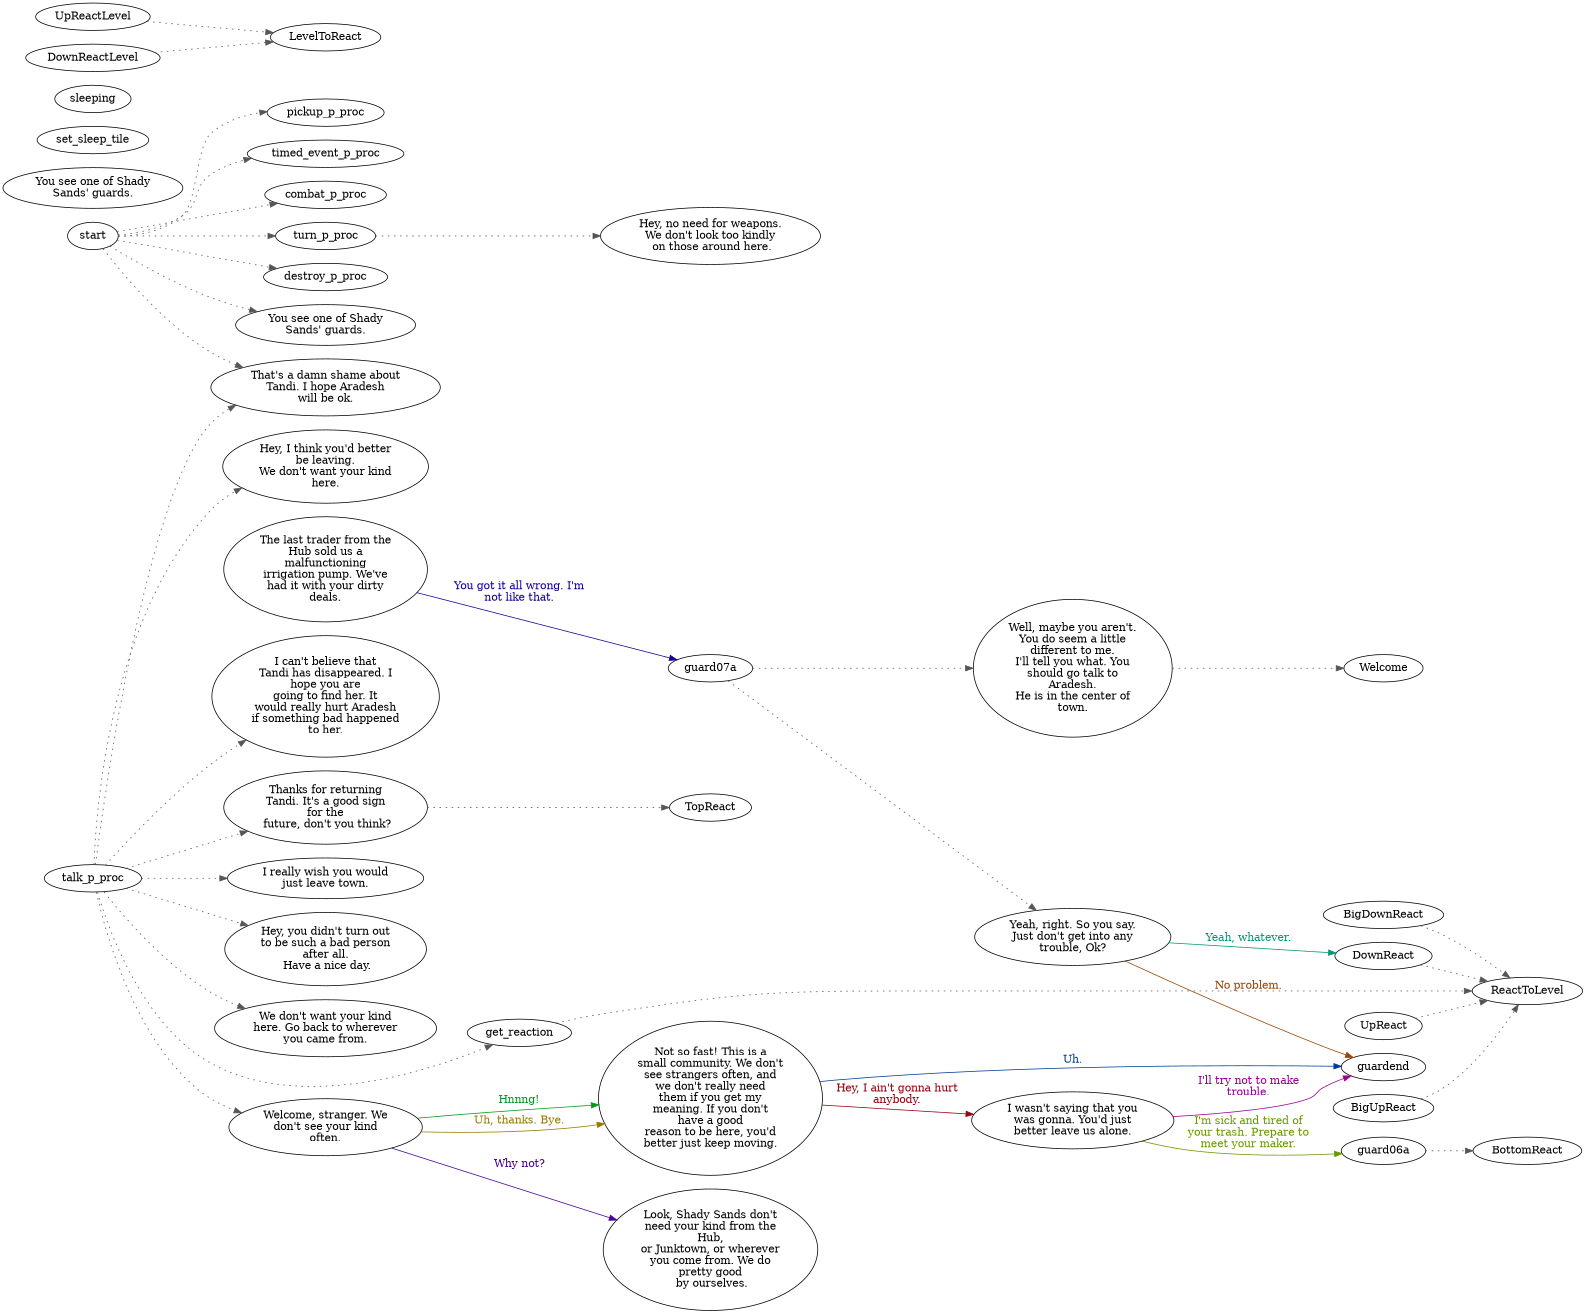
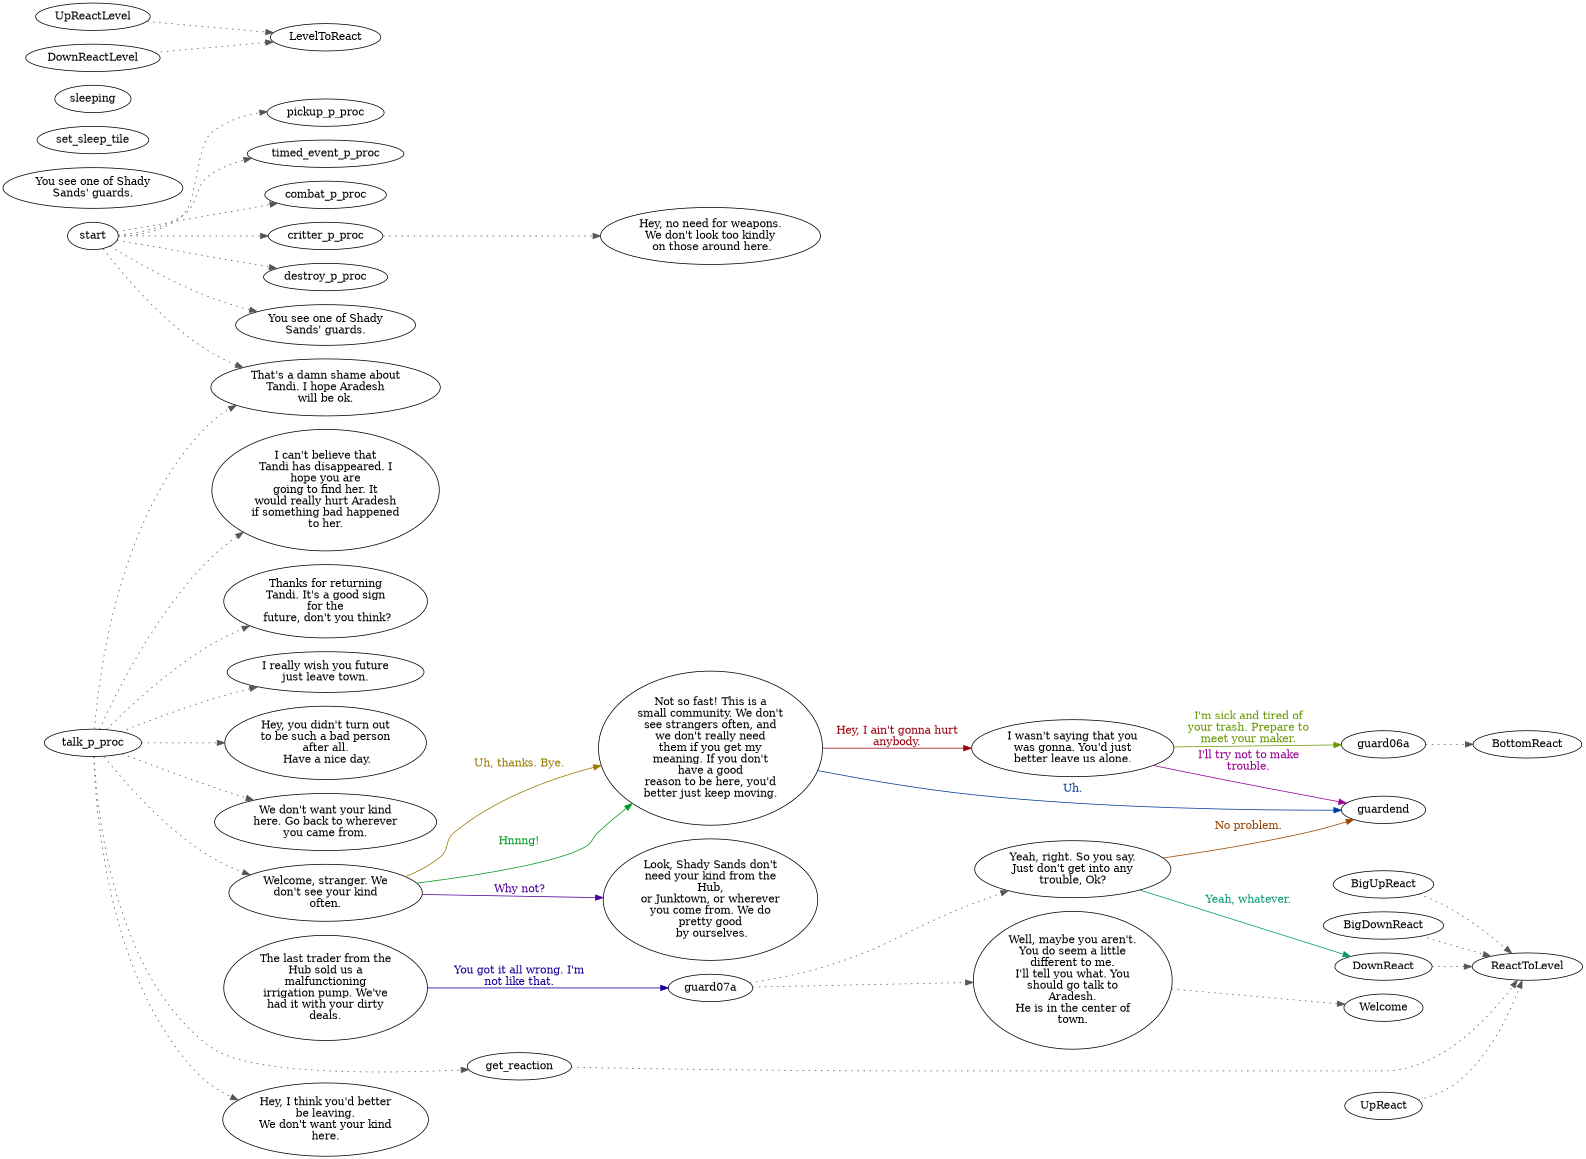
(326, 236) -> (326, 236)
(710, 808) -> none
(326, 878) -> (326, 672)
